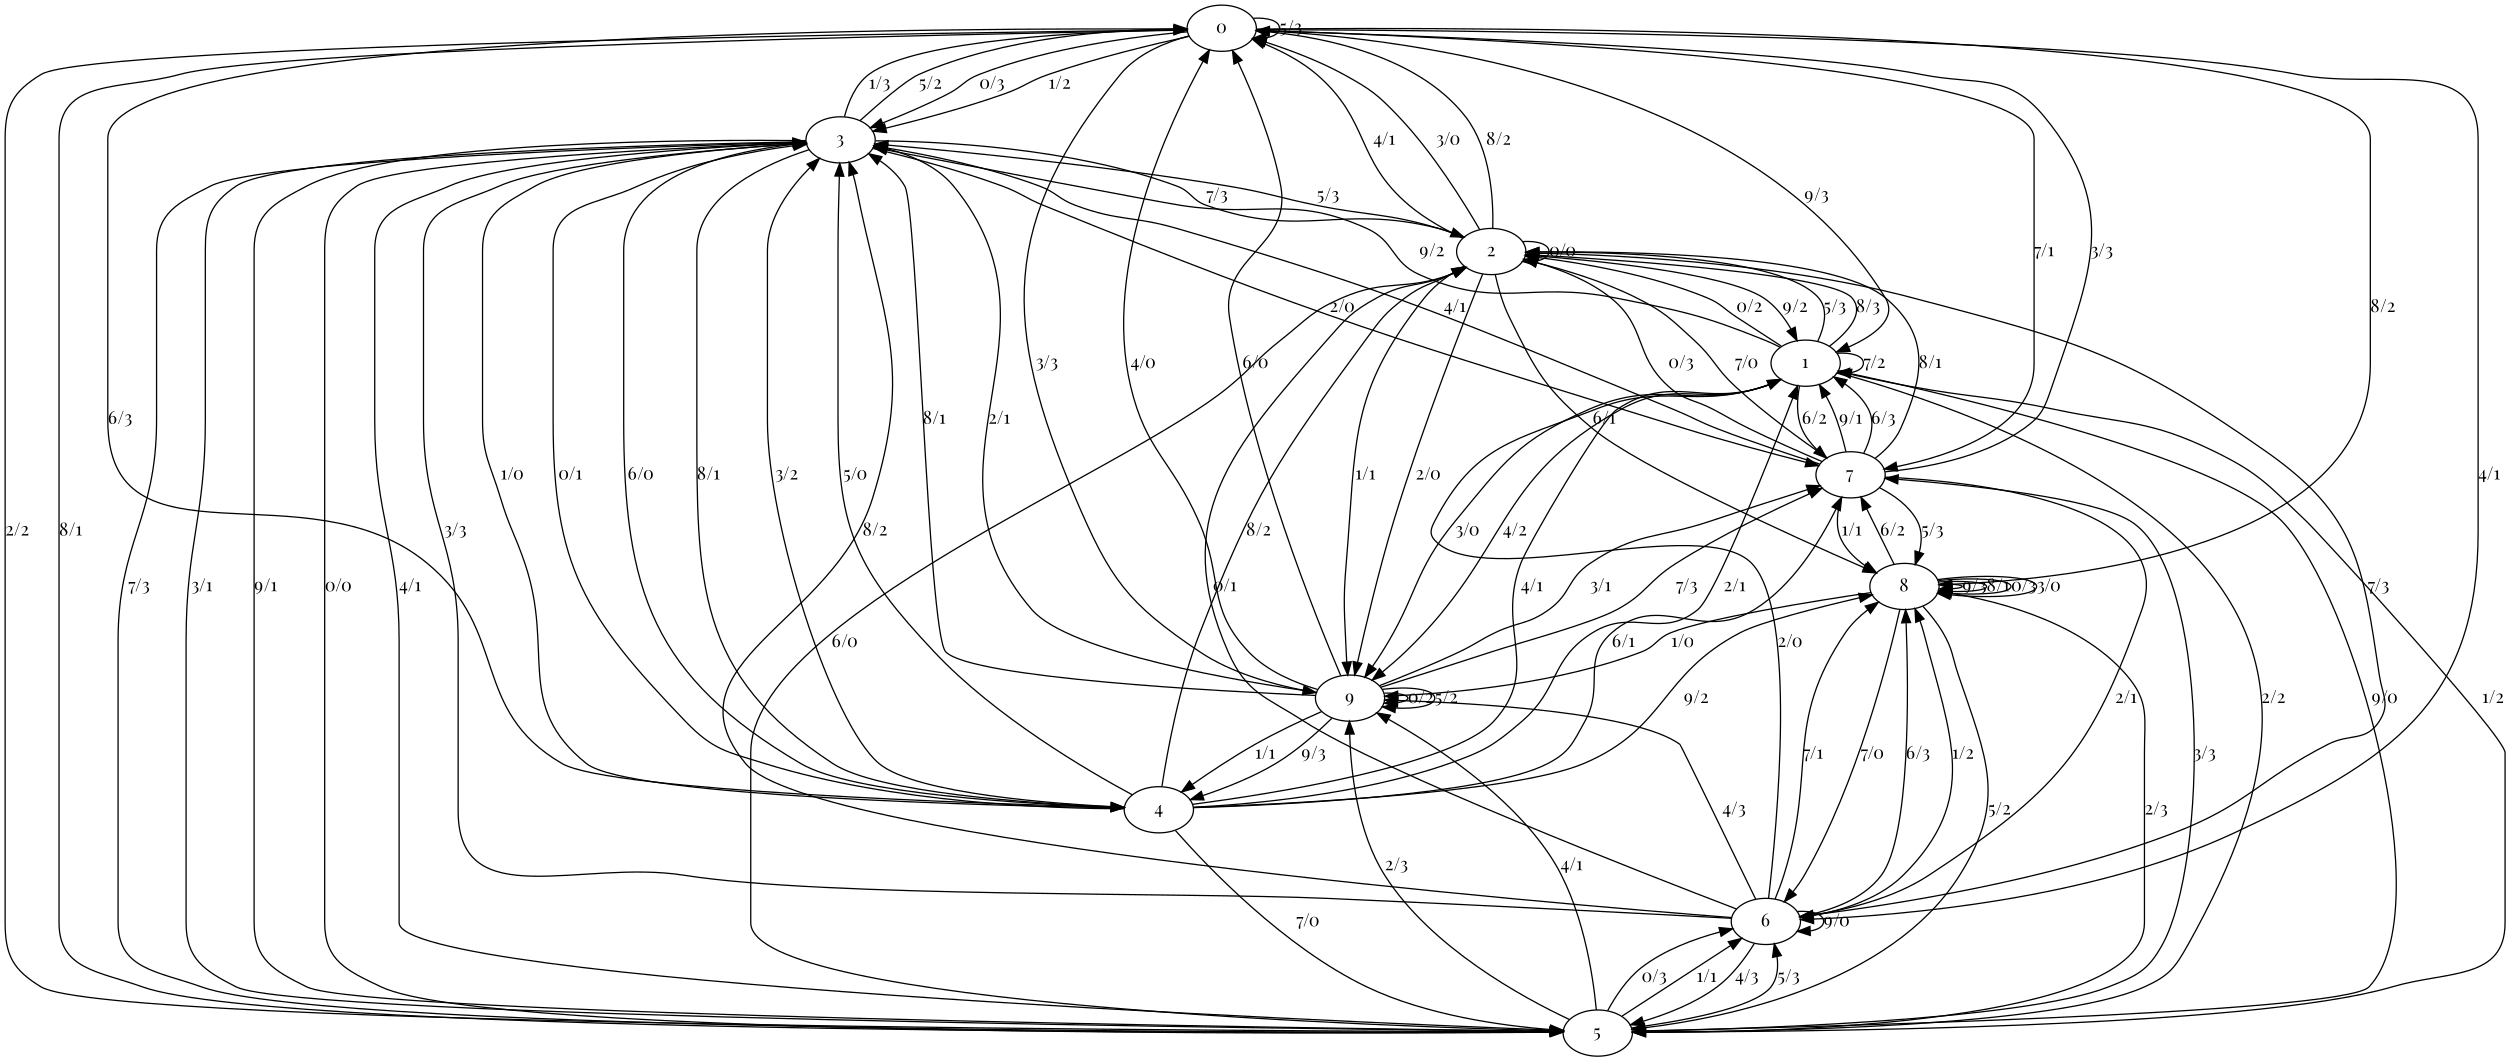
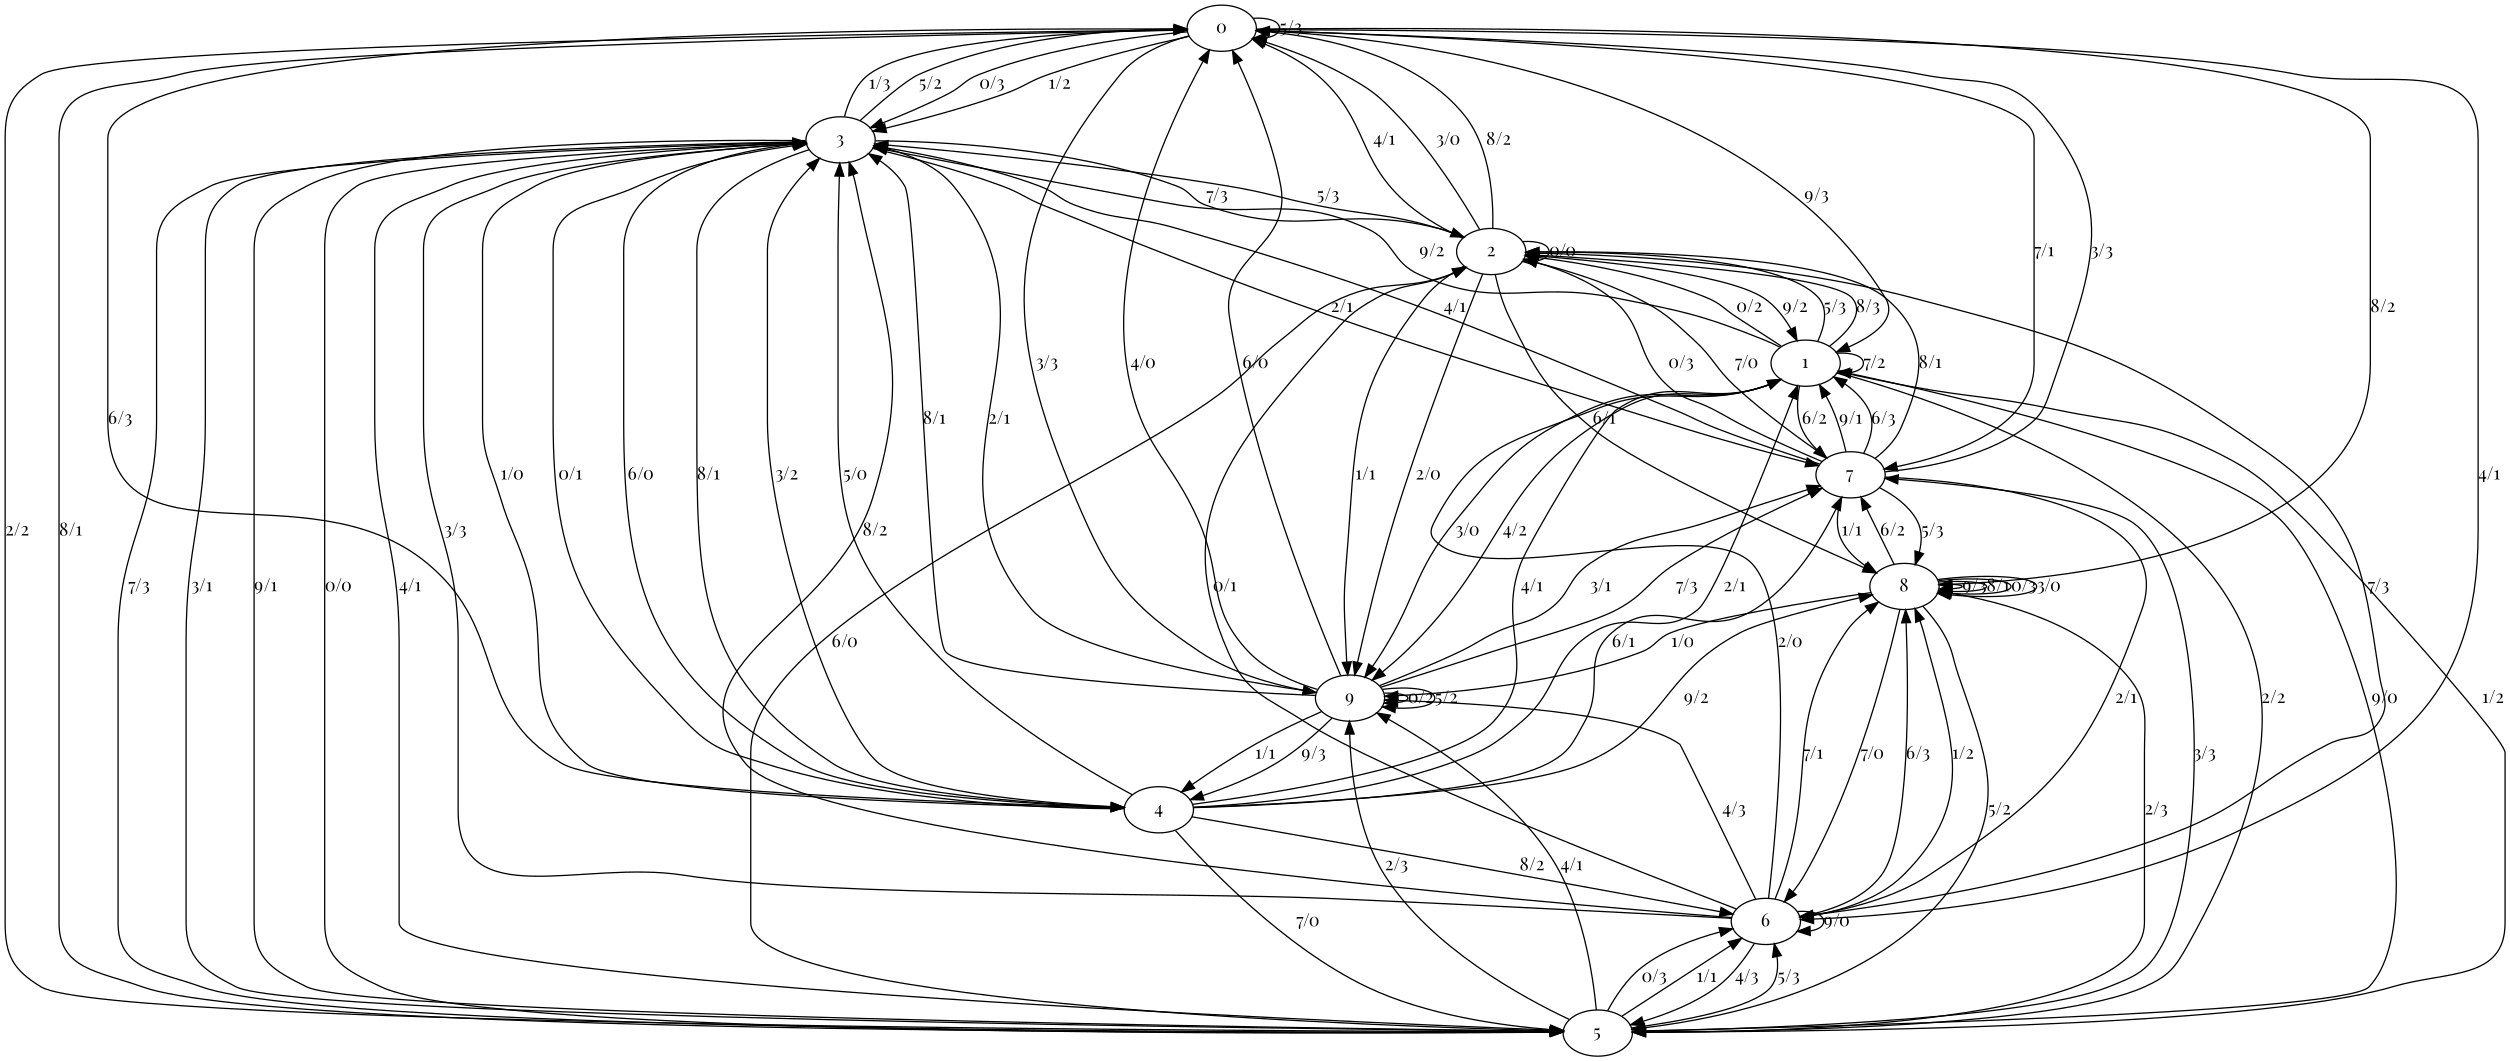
(1342, 307) -> (1342, 307)
(1259, 499) -> (1456, 864)
